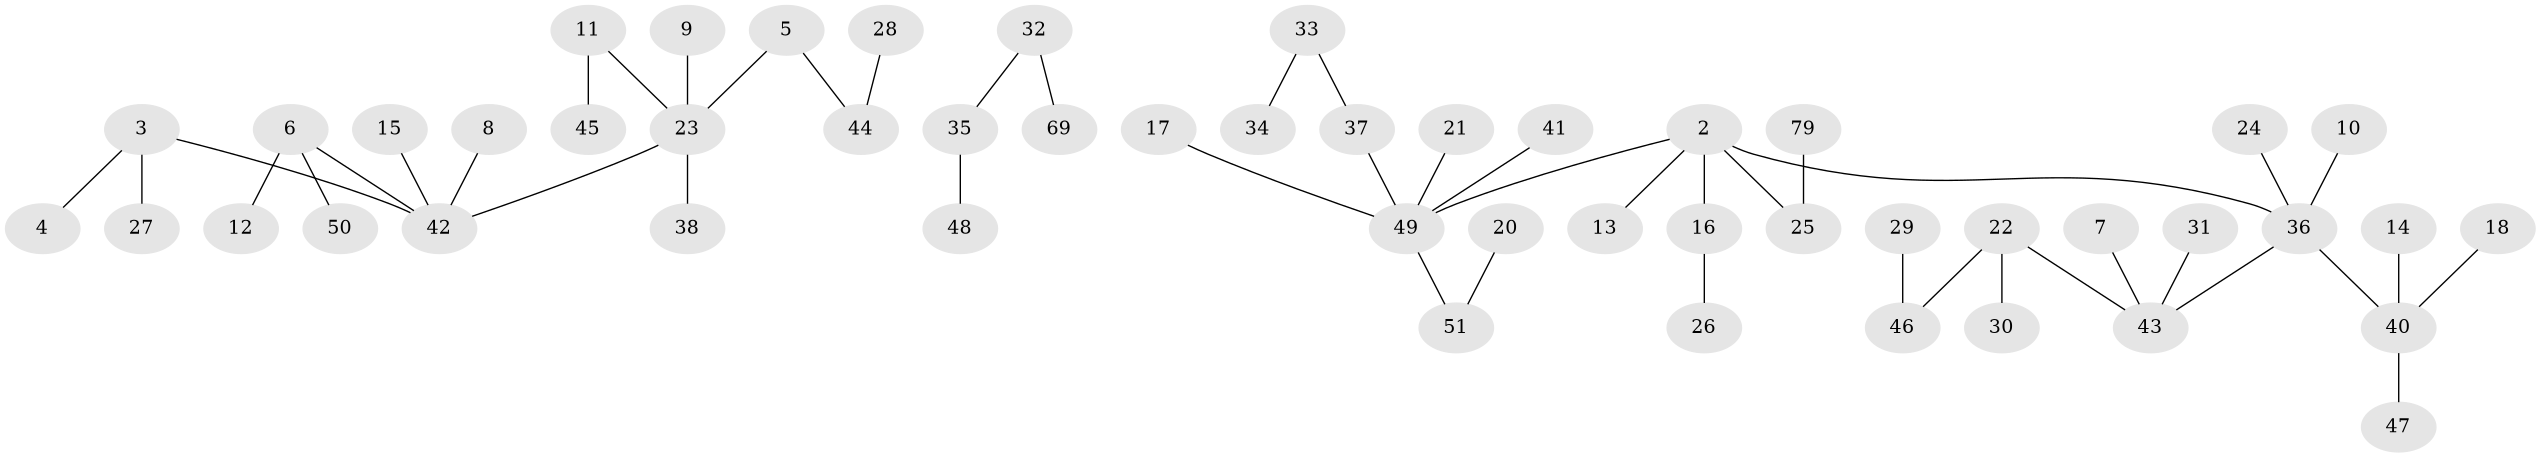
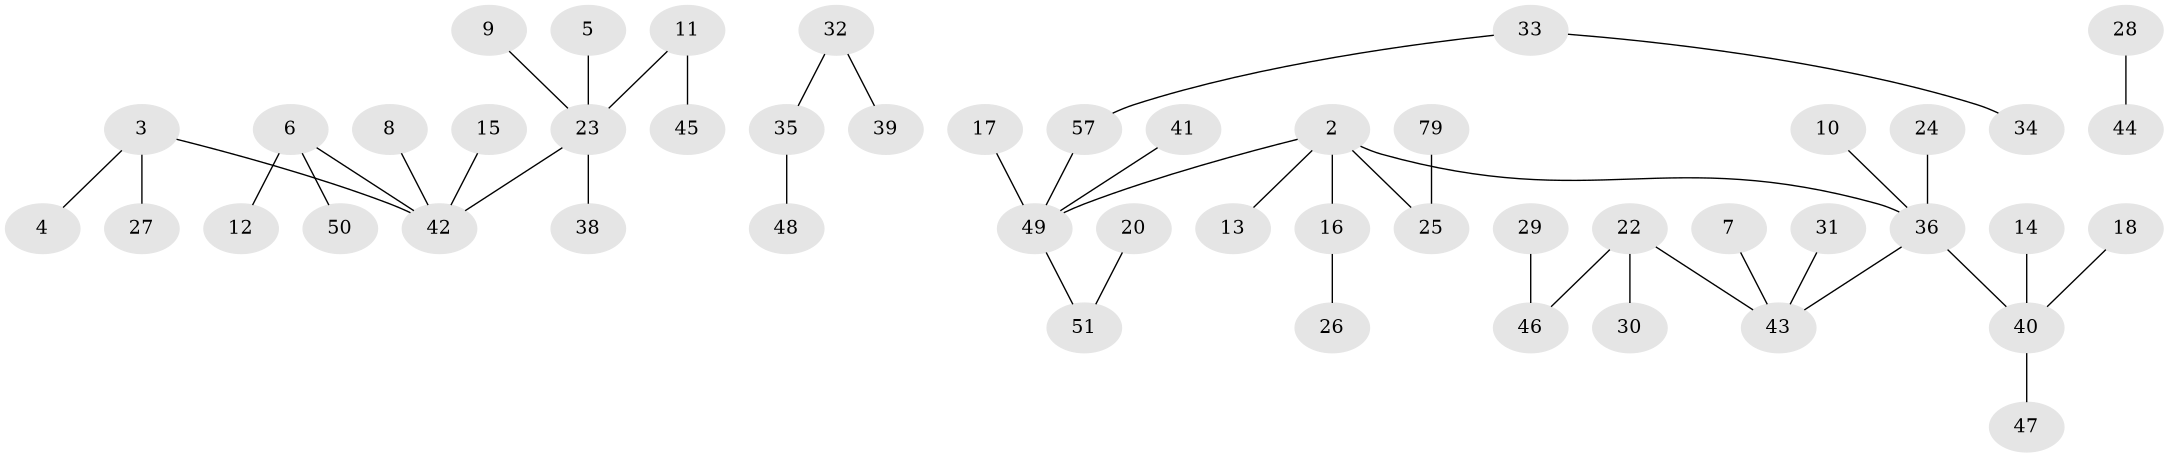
(824, 80) -> none
(1060, 130) -> (886, 130)
(1357, 130) -> (1084, 130)
(1456, 130) -> none
